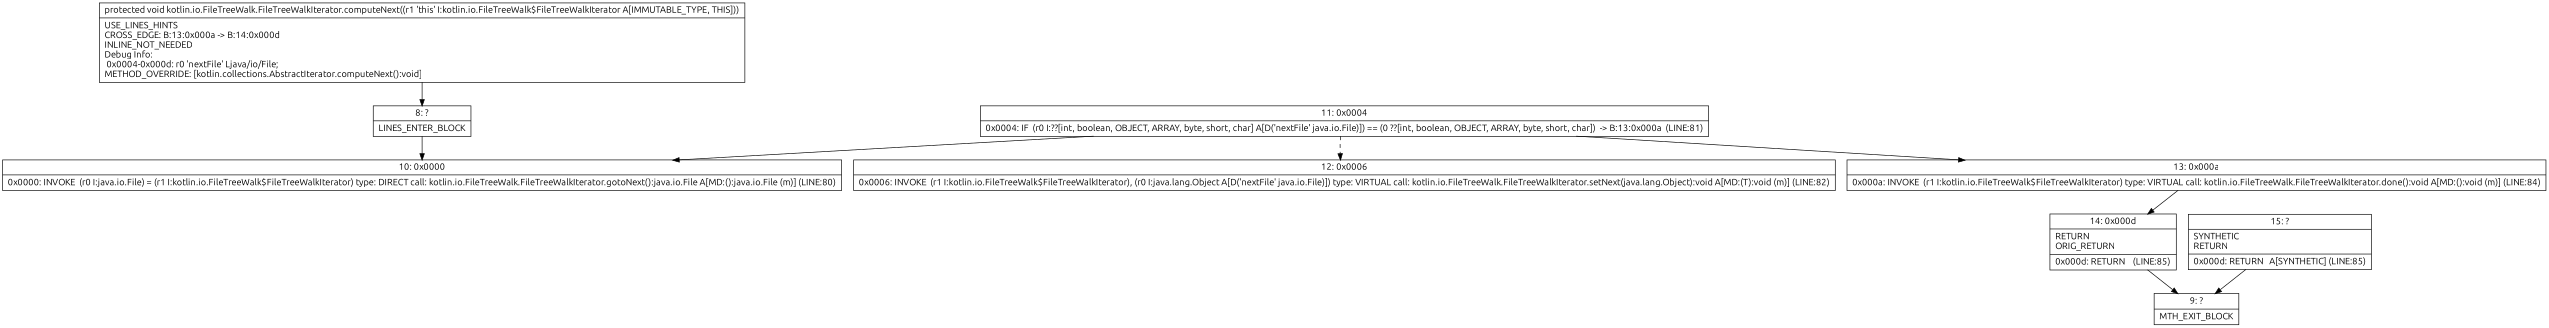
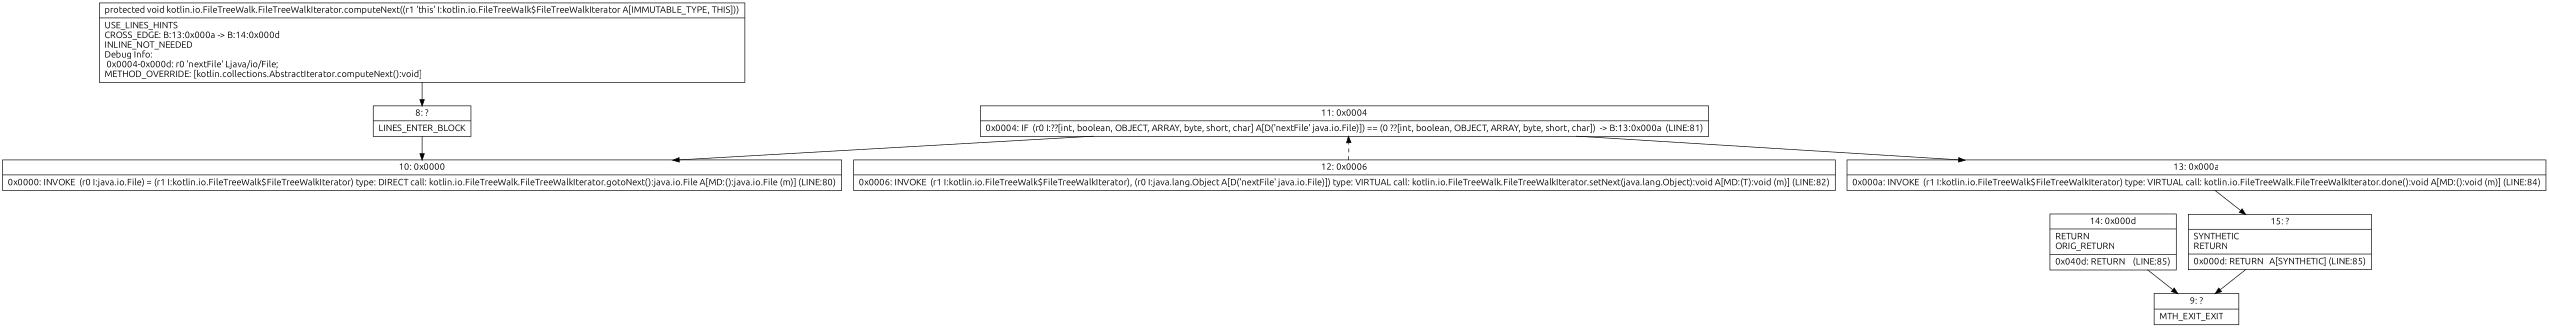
(1340, 145) -> (1349, 151)
(2166, 200) -> (2228, 200)
(2113, 262) -> (2113, 262)
(2196, 317) -> (2192, 317)
